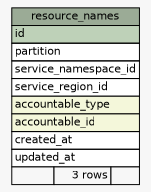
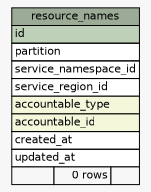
(90, 175) -> (90, 175)
